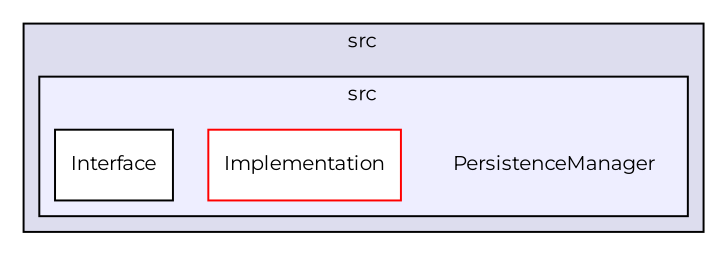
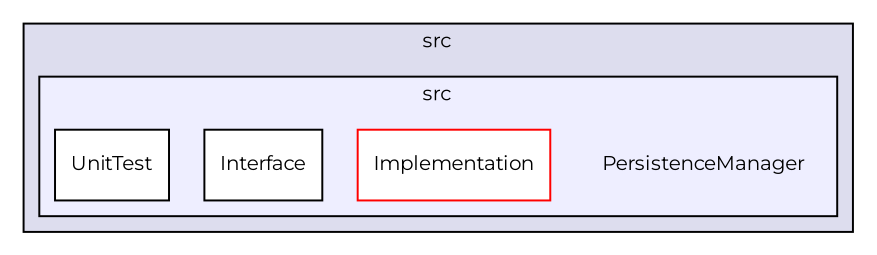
none -> (112, 165)
